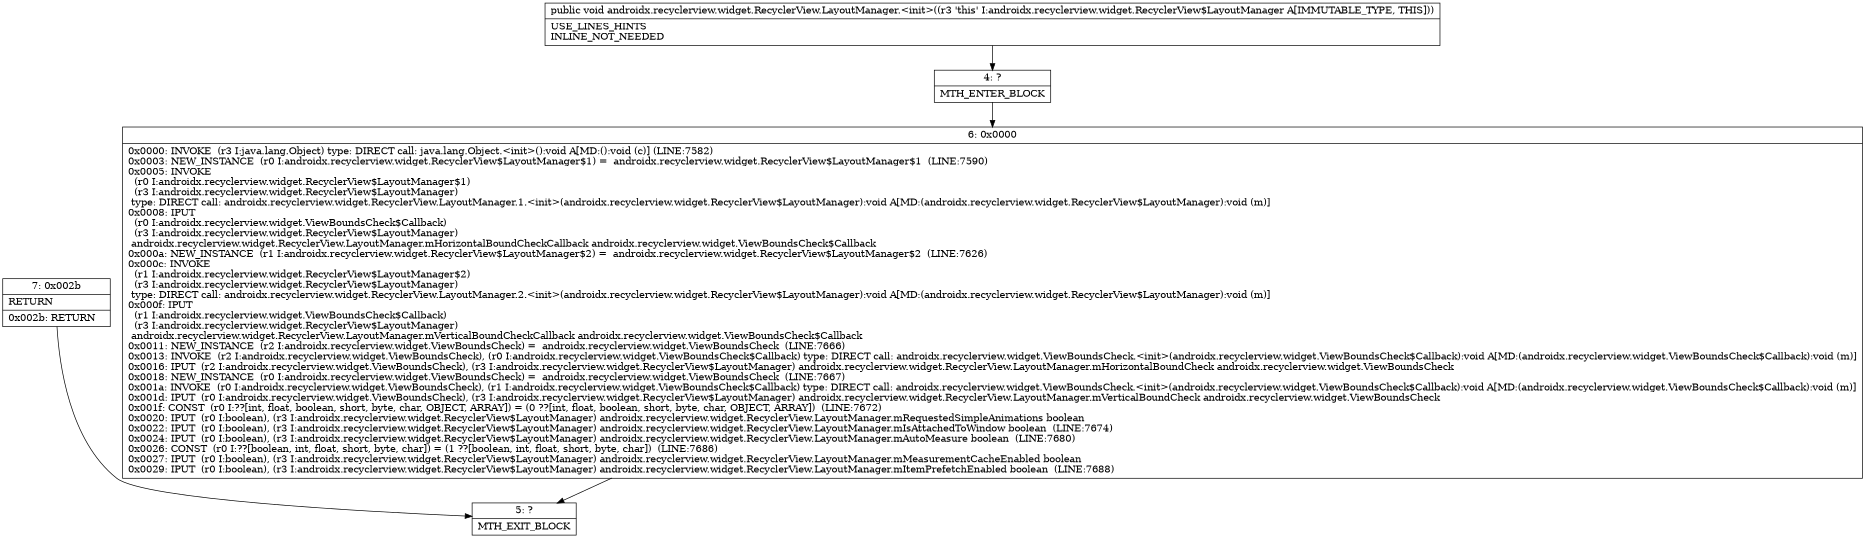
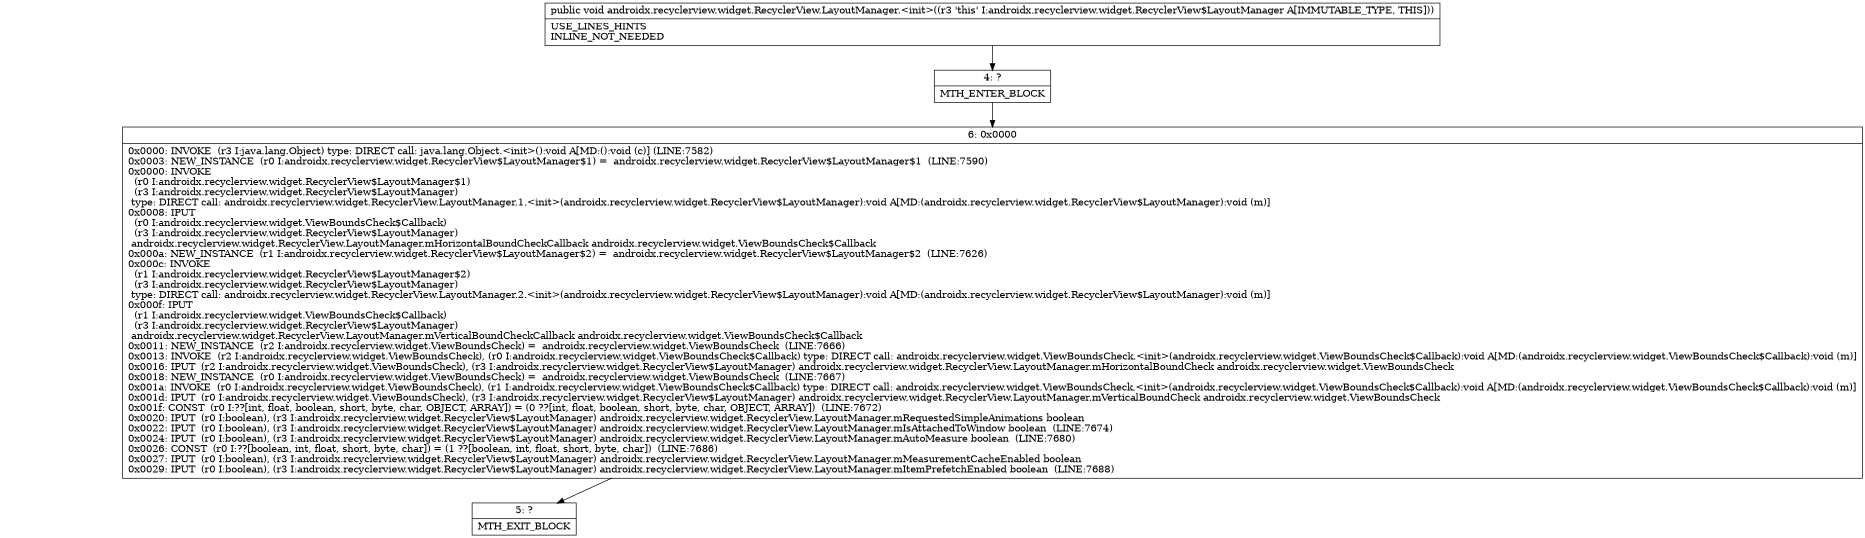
(173, 172) -> (173, 172)
(56, 303) -> none
